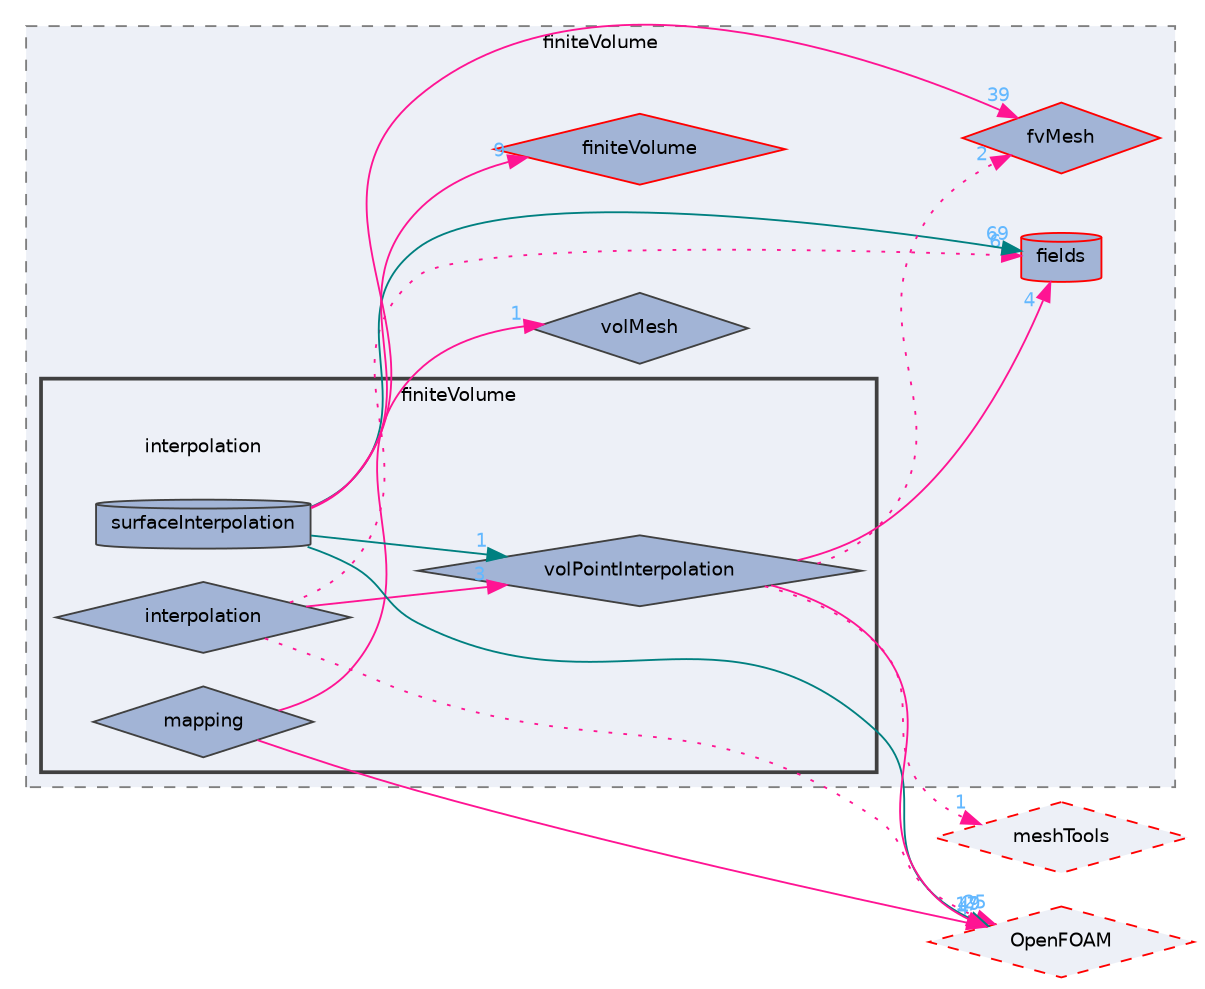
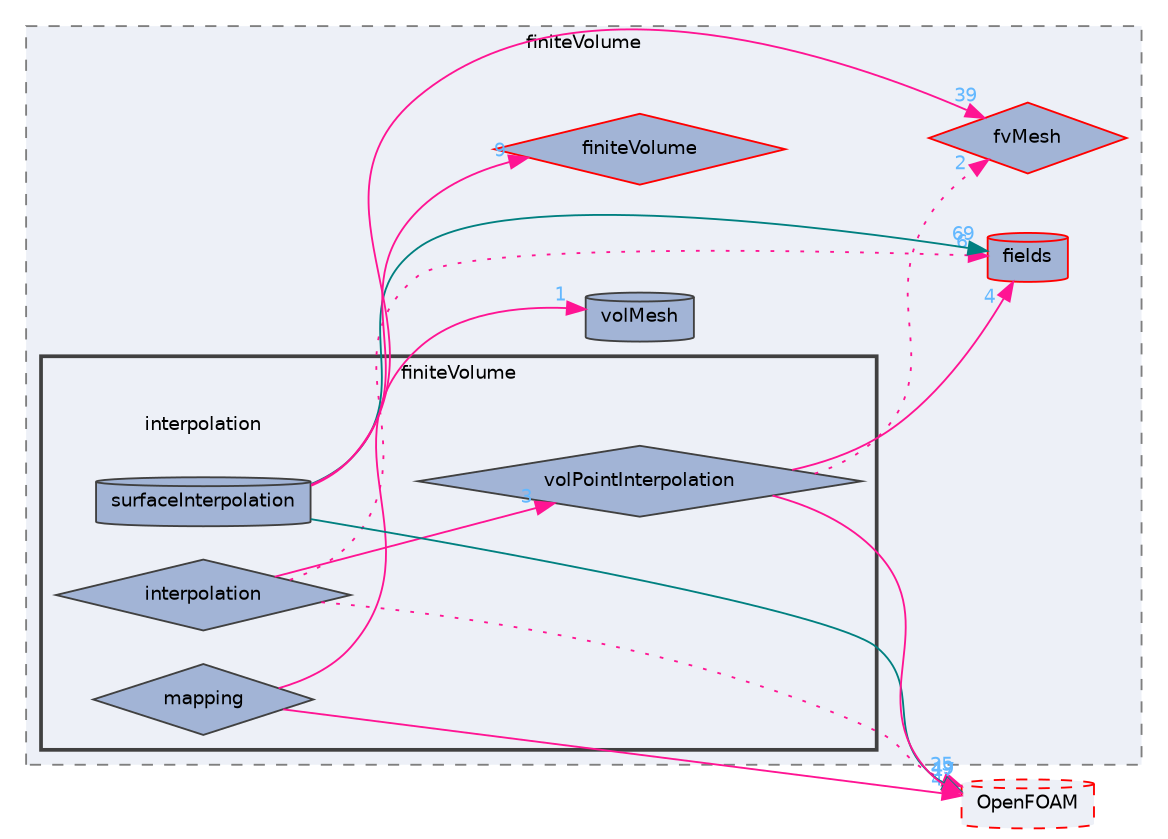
(640, 328) -> (640, 317)
(399, 545) -> none
(1061, 838) -> none
(1061, 942) -> (1028, 804)
